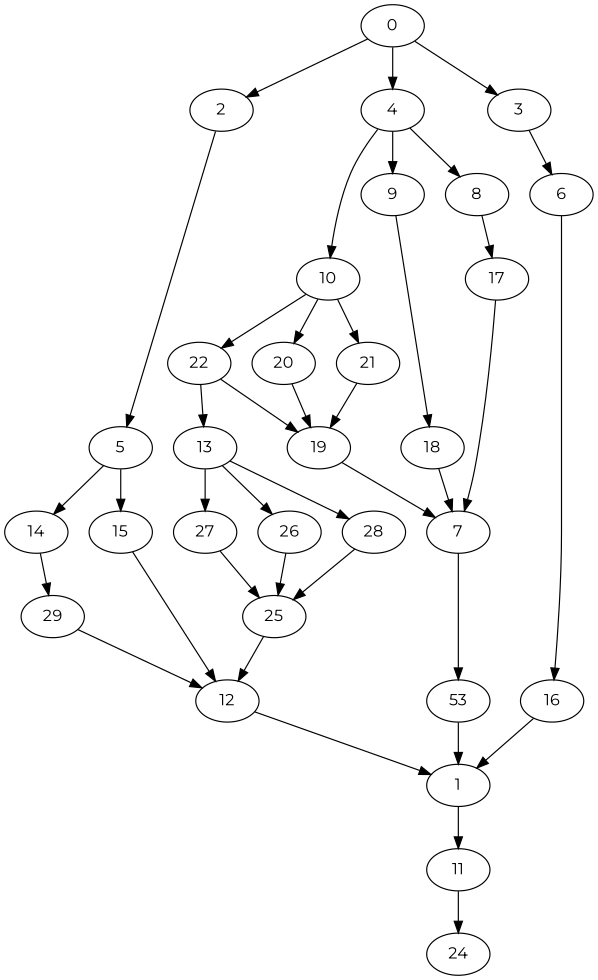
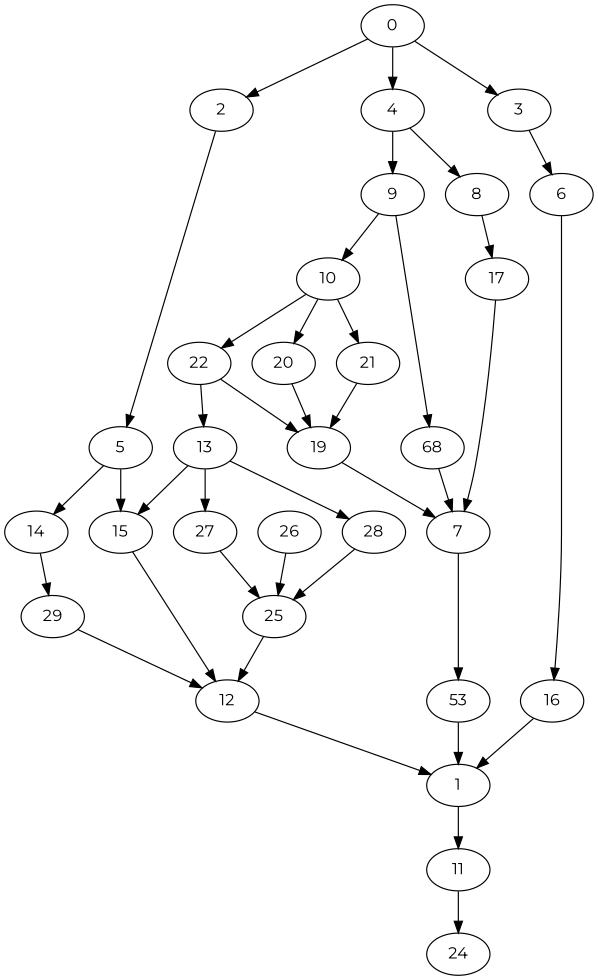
(346, 184) -> (364, 232)
(433, 448) -> (433, 448)
(243, 486) -> (167, 486)
